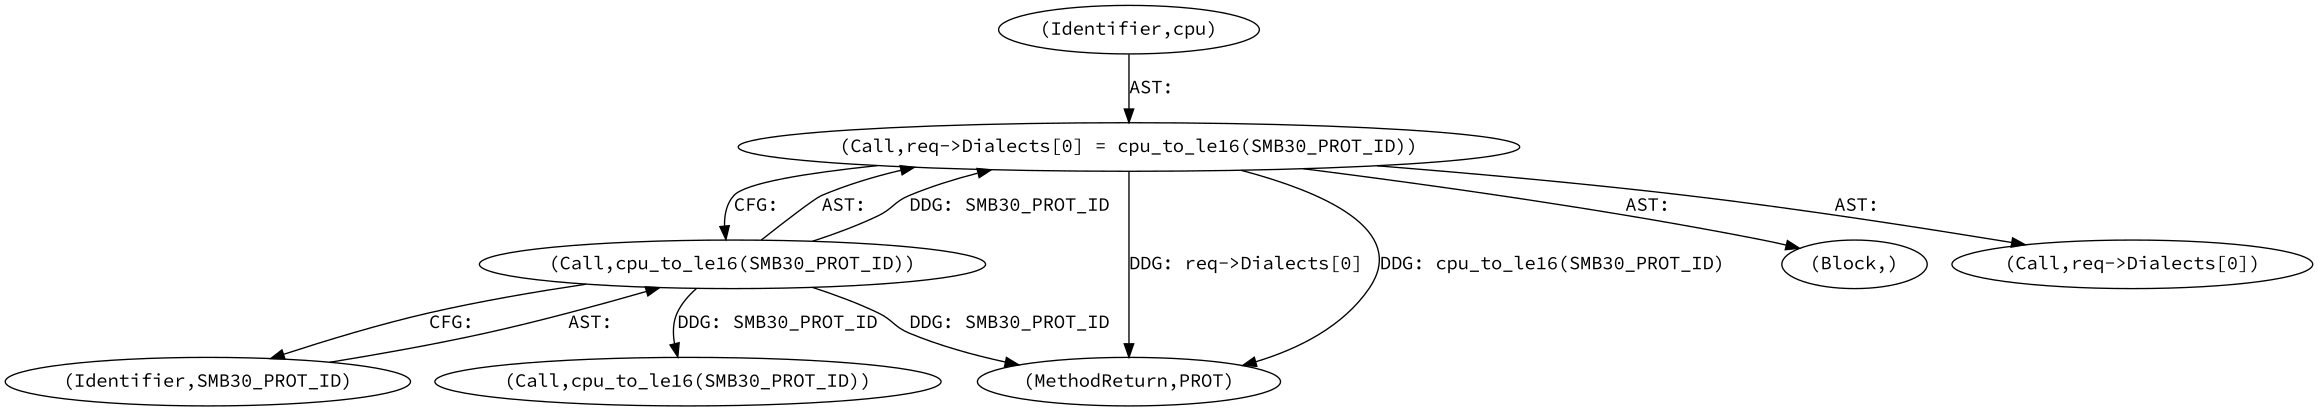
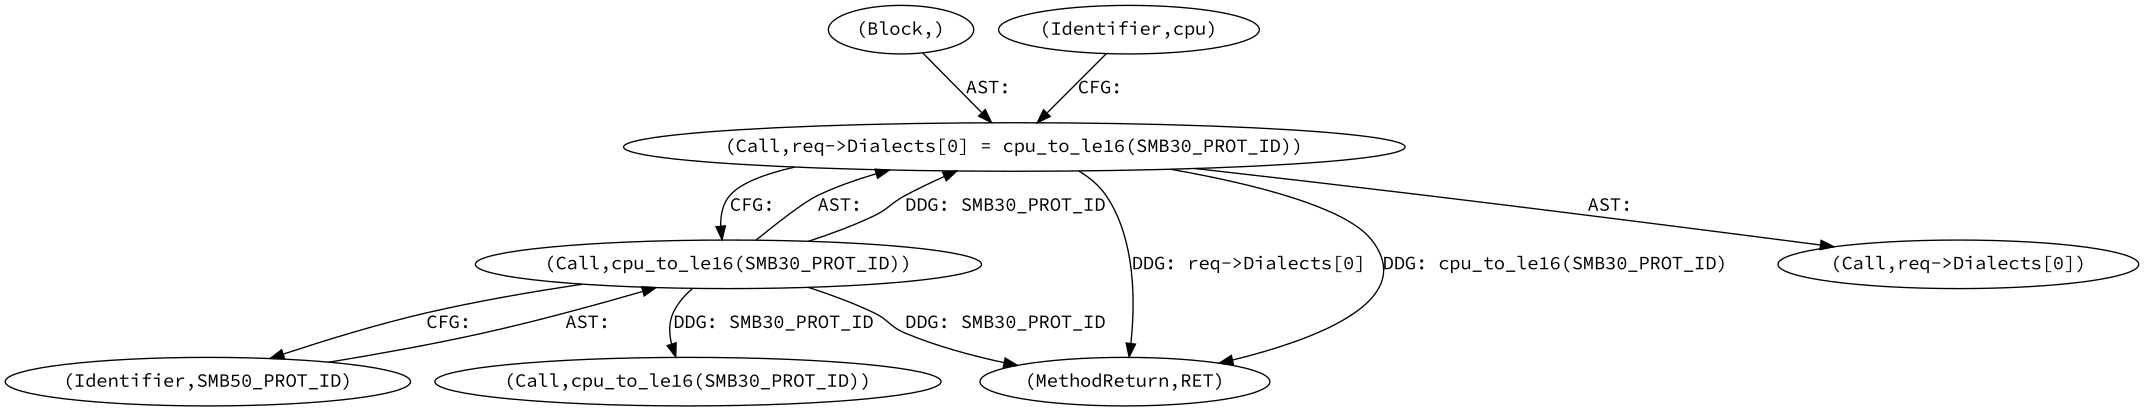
(1157, 88) -> (1106, 88)
(1545, 203) -> (952, 83)
(208, 382) -> (208, 382)
(1129, 382) -> (1125, 382)
